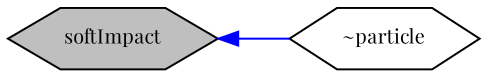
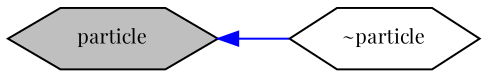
(113, 39) -> (113, 39)
